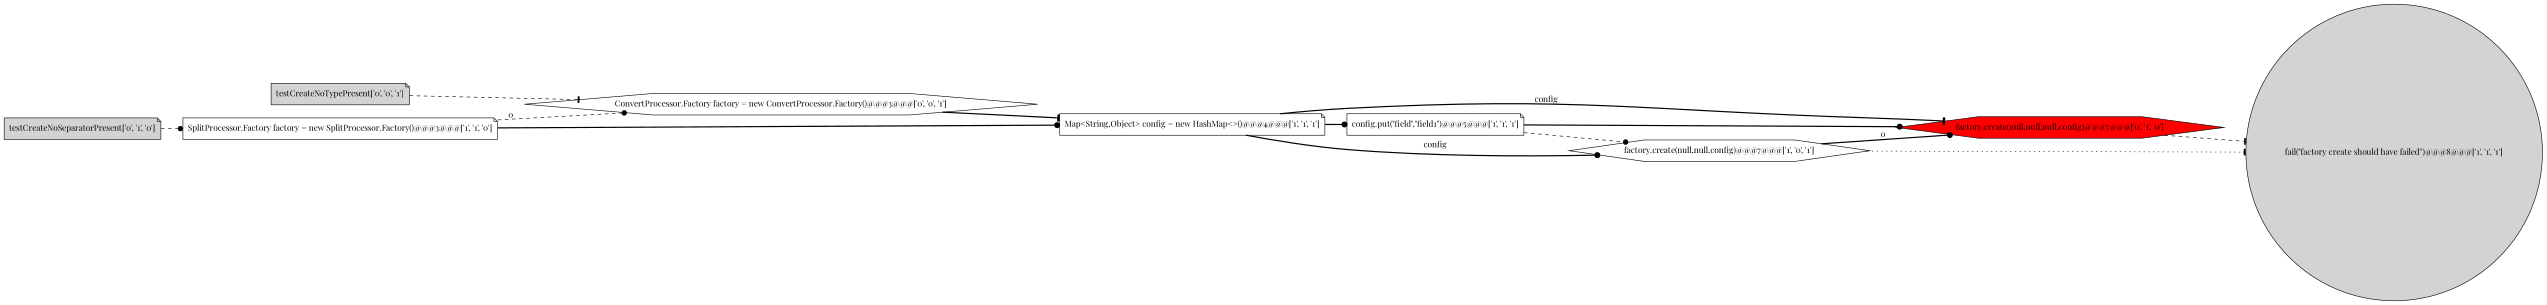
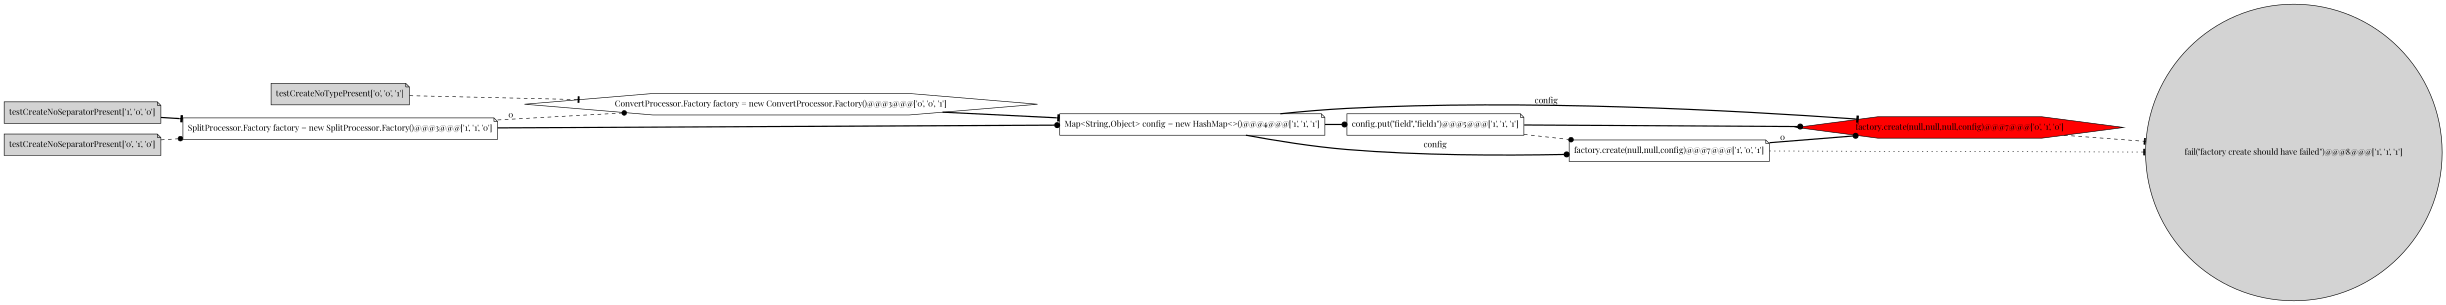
none -> (83, 113)
(1719, 151) -> (1669, 151)
